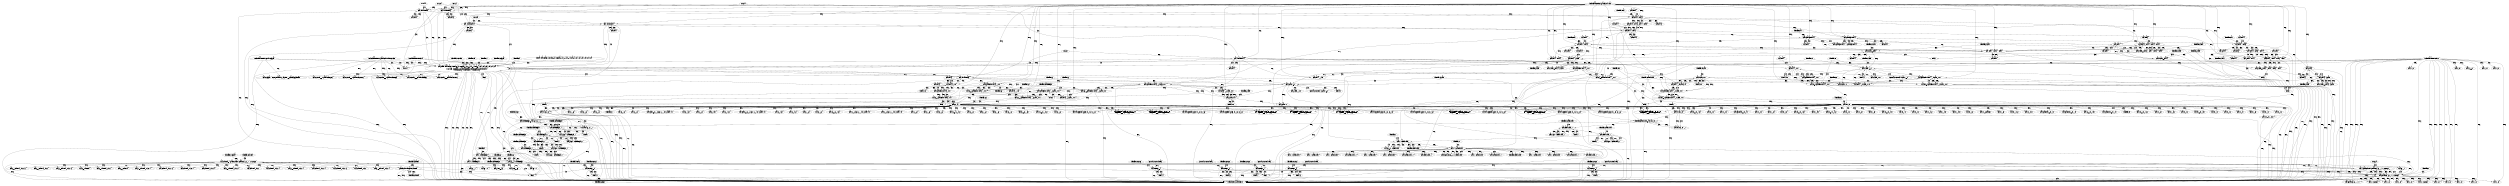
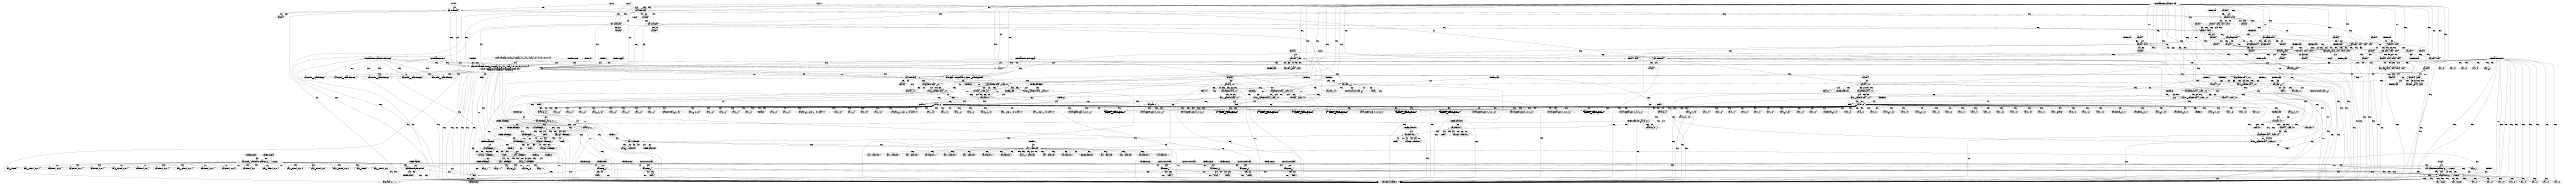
(1397, 45) -> (1319, 13)
(1687, 79) -> (2286, 117)
(1024, 112) -> (671, 112)
(1452, 155) -> (1027, 155)
